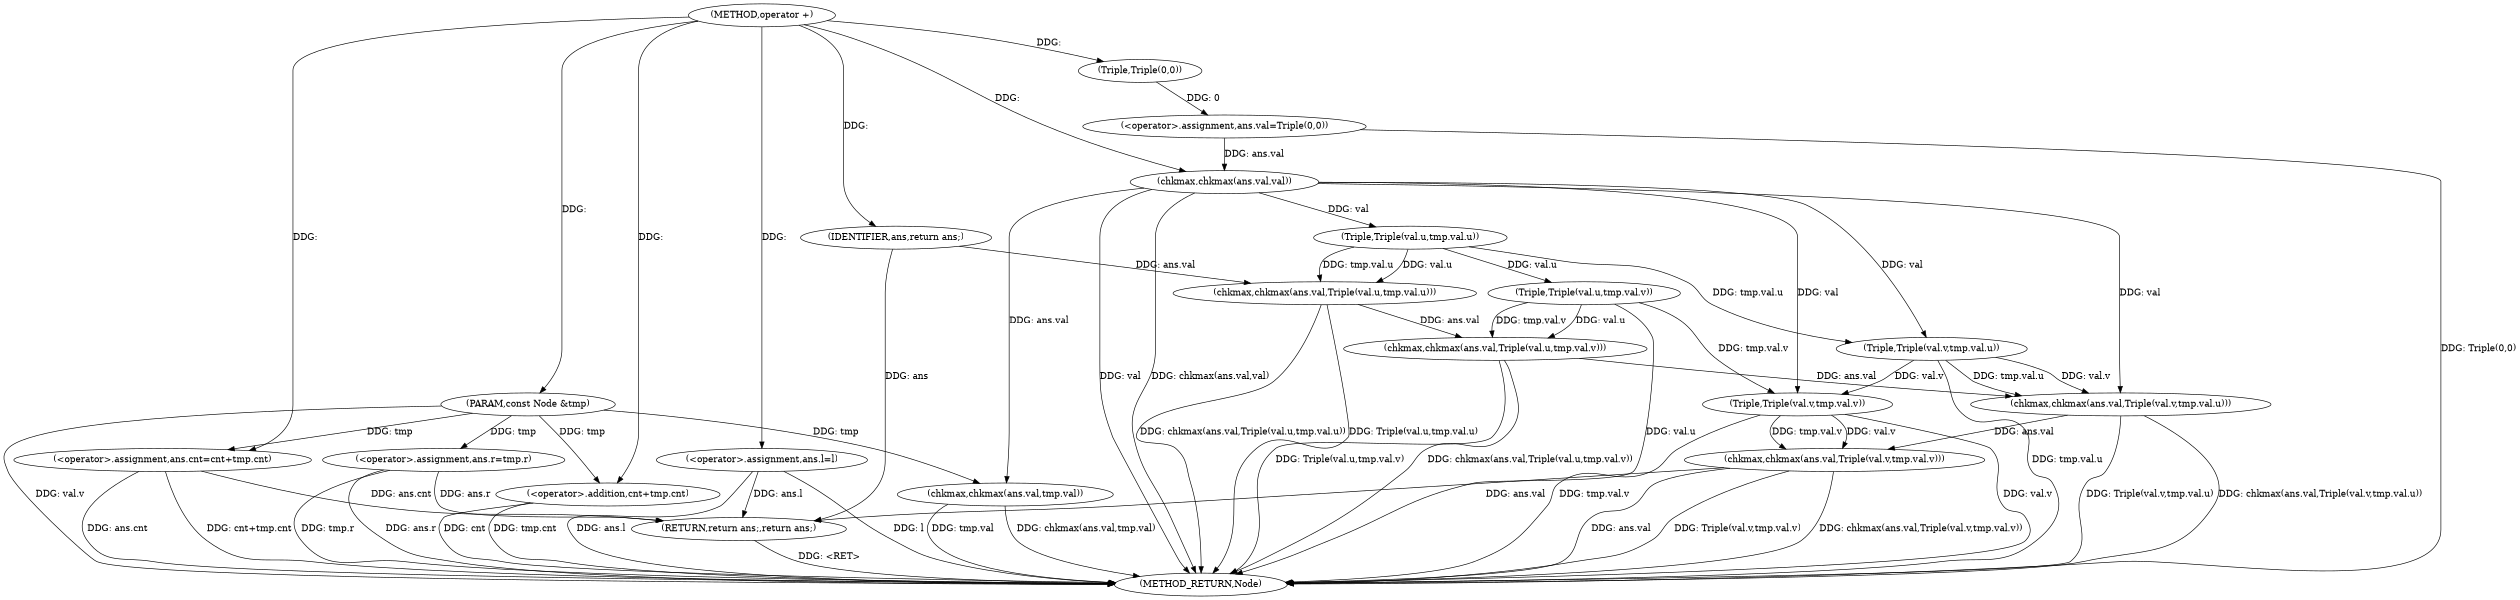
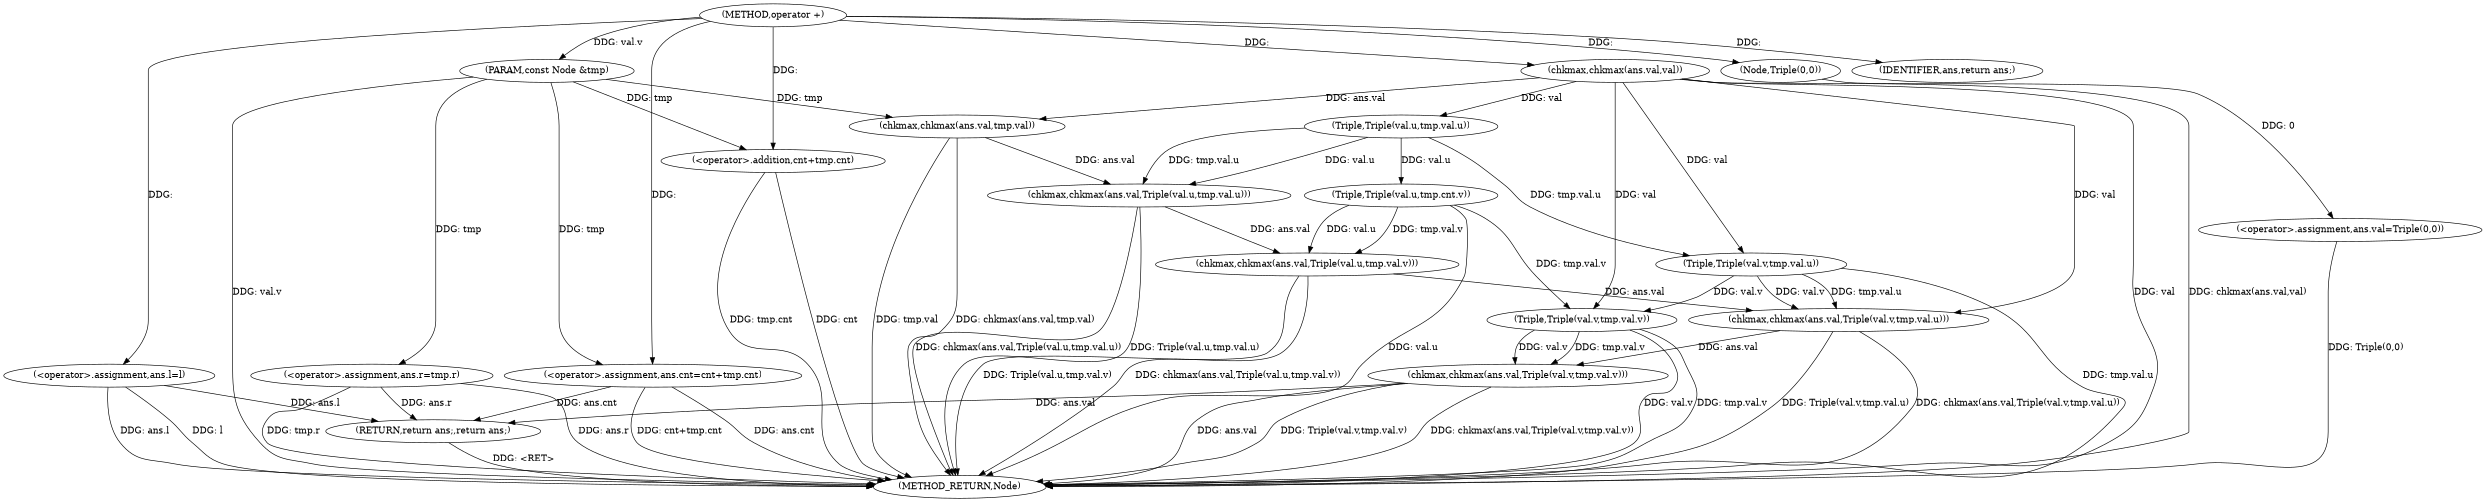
(1140, 71) -> (1781, 71)
(1224, 151) -> none
(576, 210) -> (618, 43)
(1095, 263) -> (1045, 160)
(1584, 293) -> (1401, 195)
(885, 402) -> none
